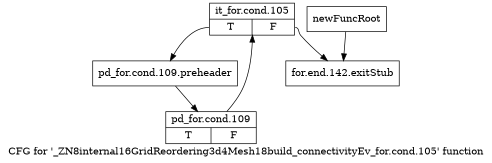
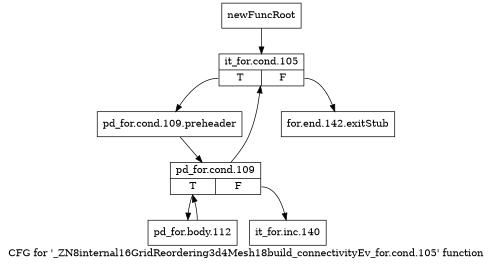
(345, 43) -> (261, 38)
none -> (193, 233)
none -> (288, 233)
